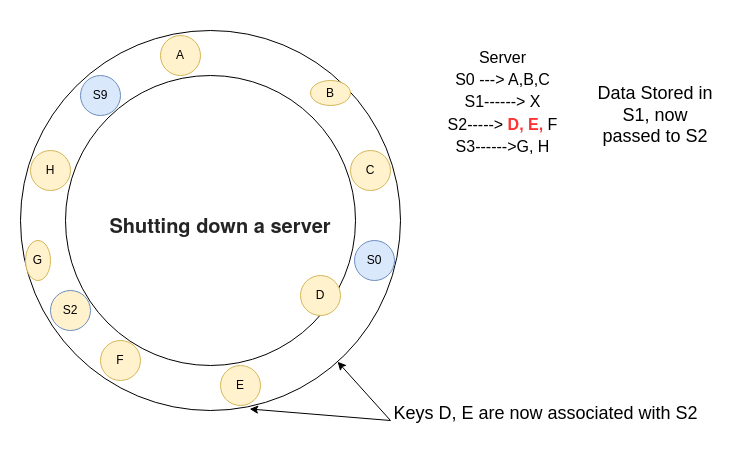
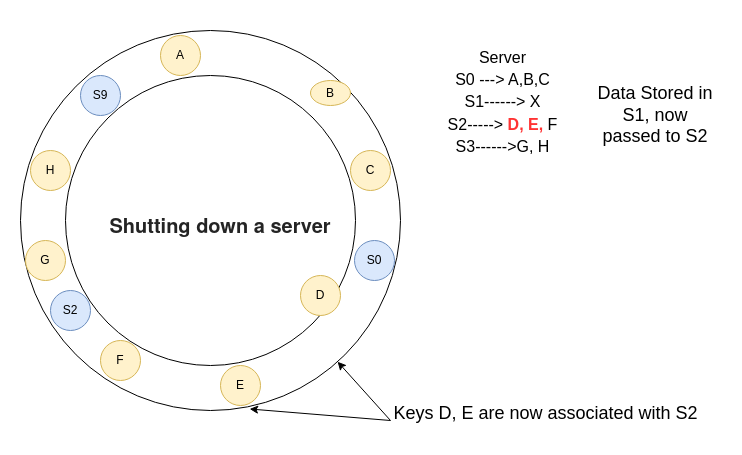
(38, 261) -> (46, 261)
(71, 311) -> (71, 311)
